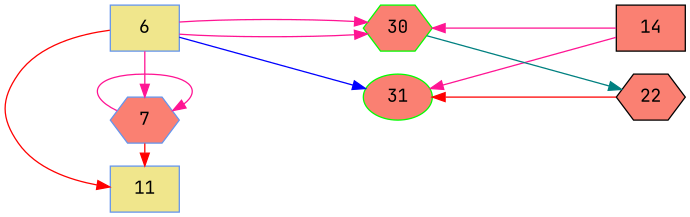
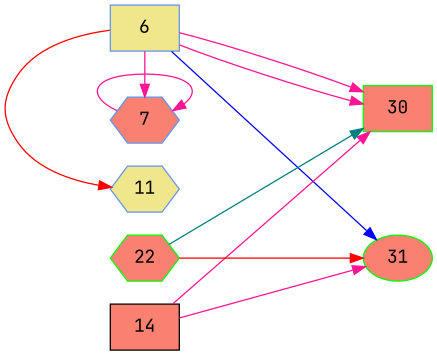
(398, 28) -> (398, 109)
(509, 58) -> (261, 190)
(651, 97) -> (145, 258)
(145, 148) -> none
(145, 189) -> (145, 189)
